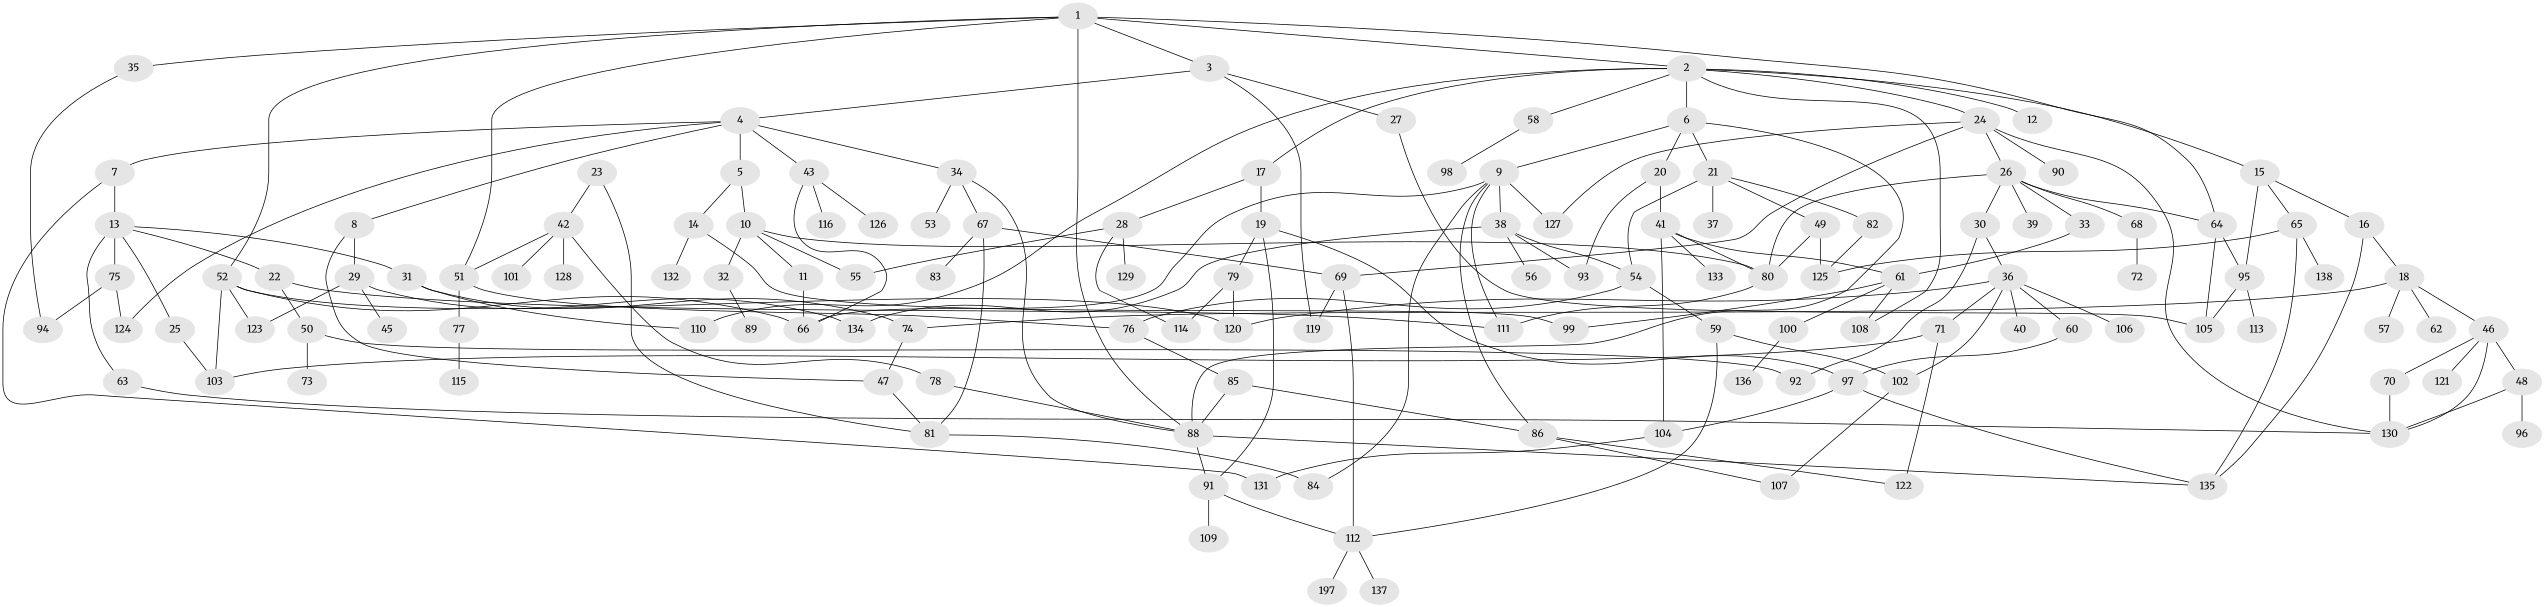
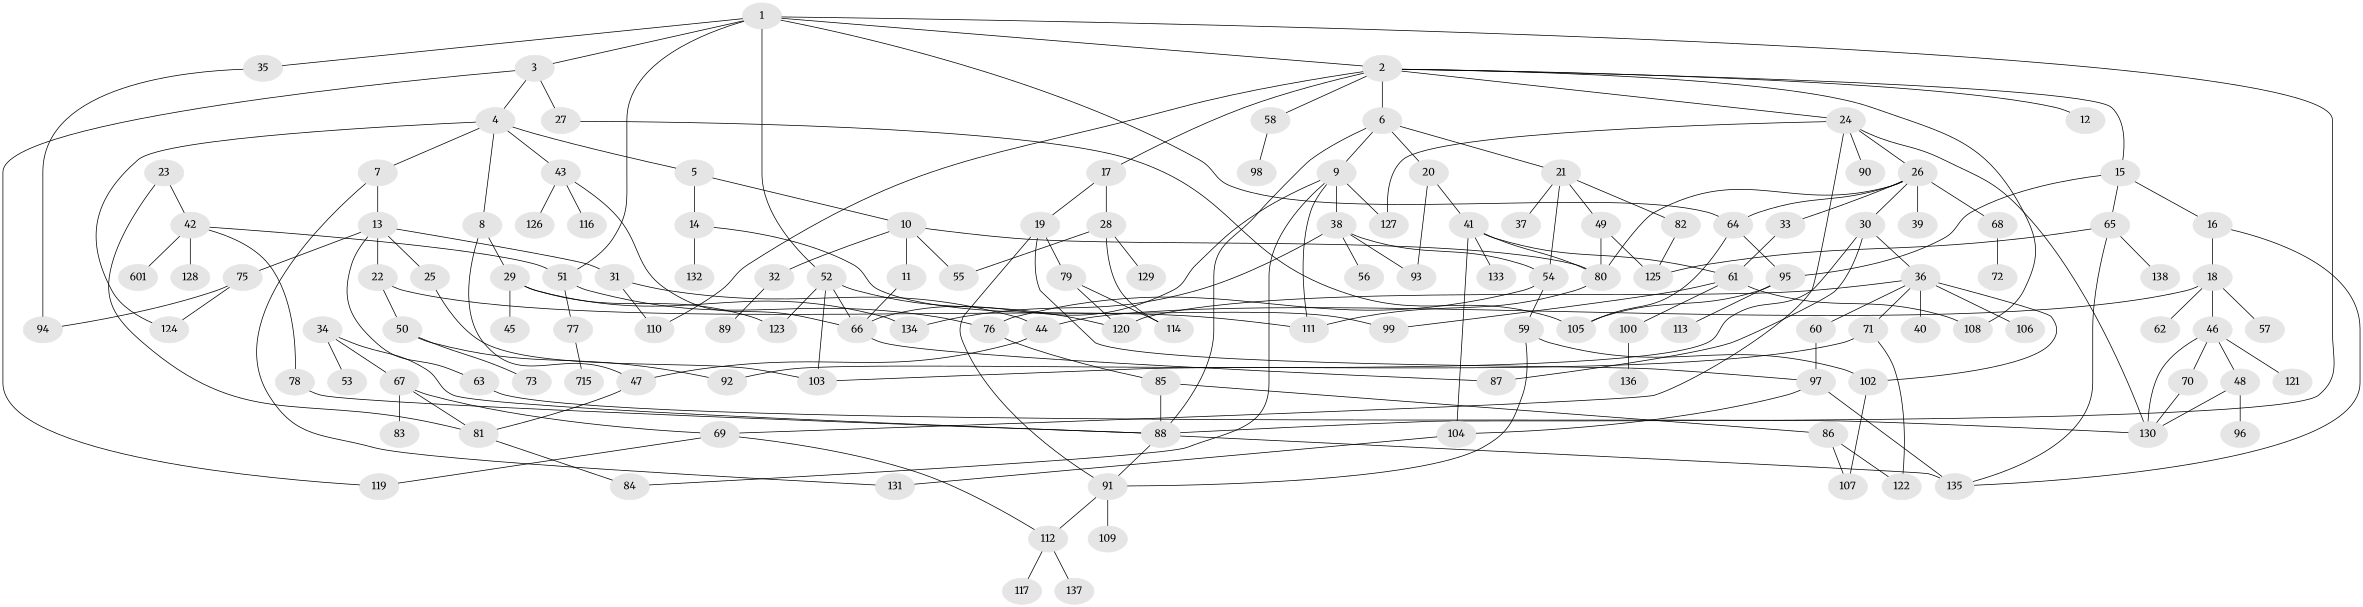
(848, 147) -> none
(511, 277) -> (138, 277)
(1464, 295) -> none
(908, 330) -> (1042, 330)
(459, 382) -> (584, 382)
none -> (1496, 382)
(1589, 493) -> (1367, 474)
(1327, 591) -> (1022, 591)
